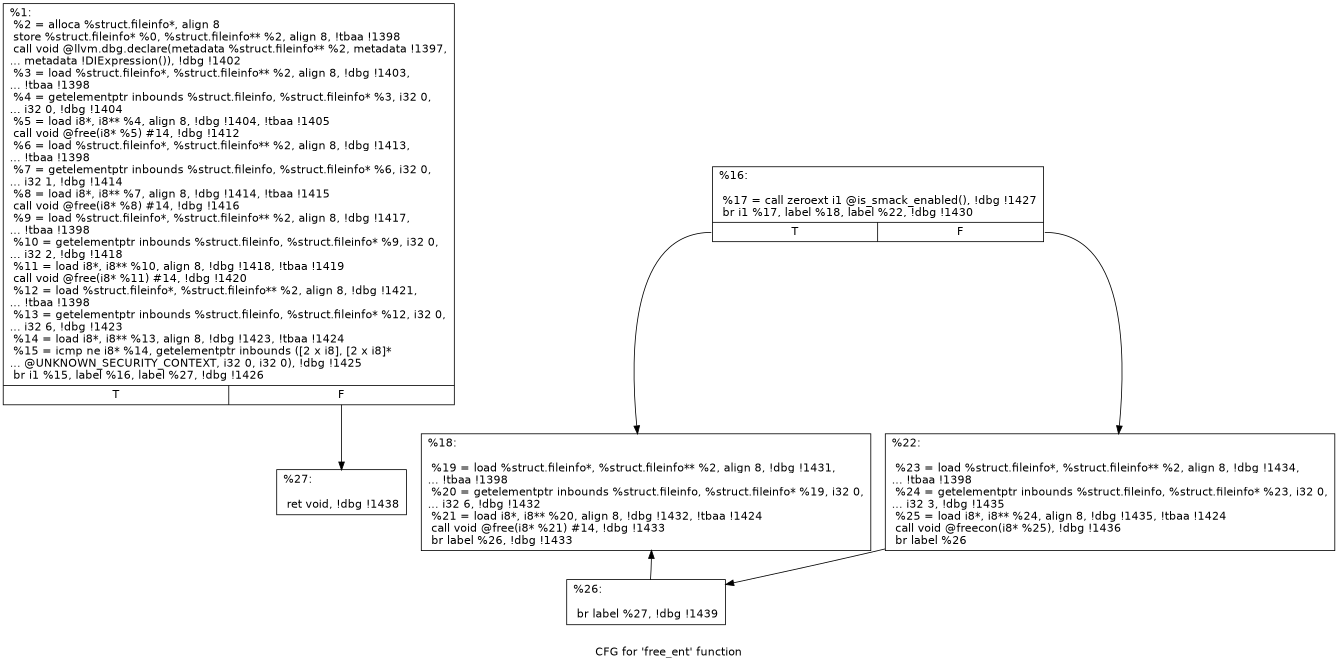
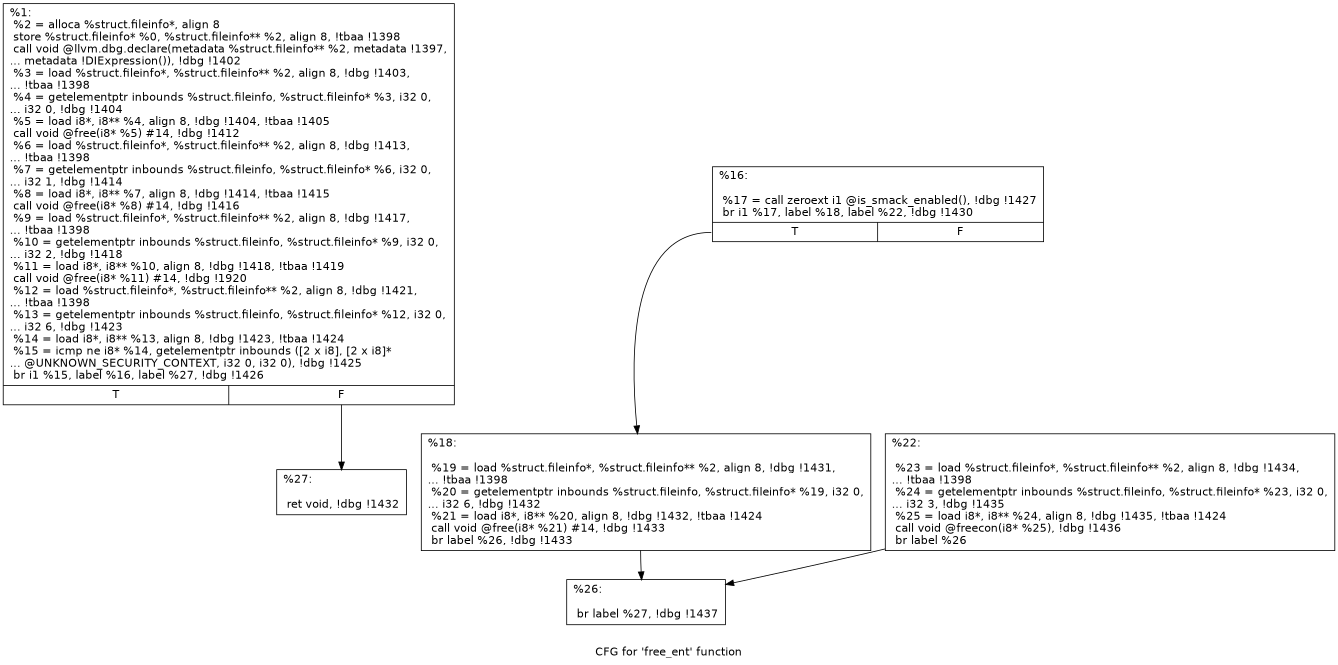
(128, 279) -> (128, 279)
(1116, 310) -> none
(342, 504) -> (342, 504)
(651, 569) -> (641, 561)
(646, 614) -> (646, 614)
